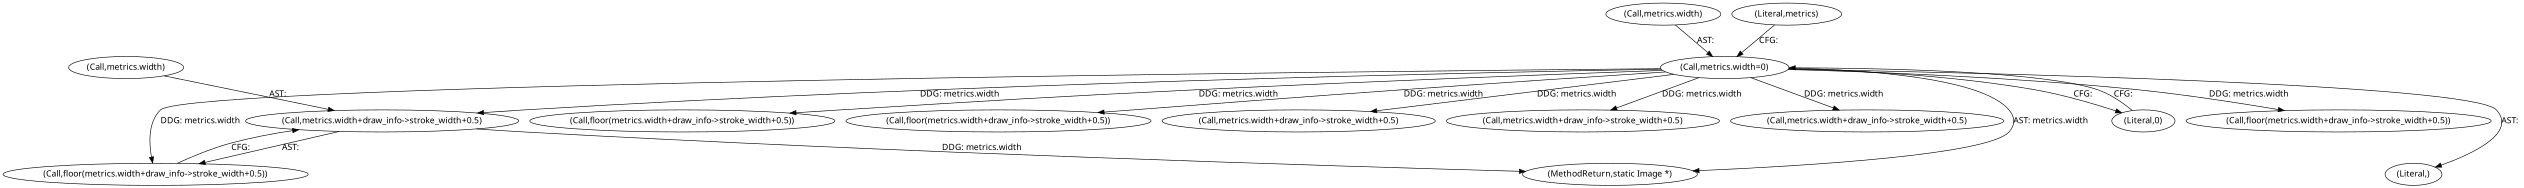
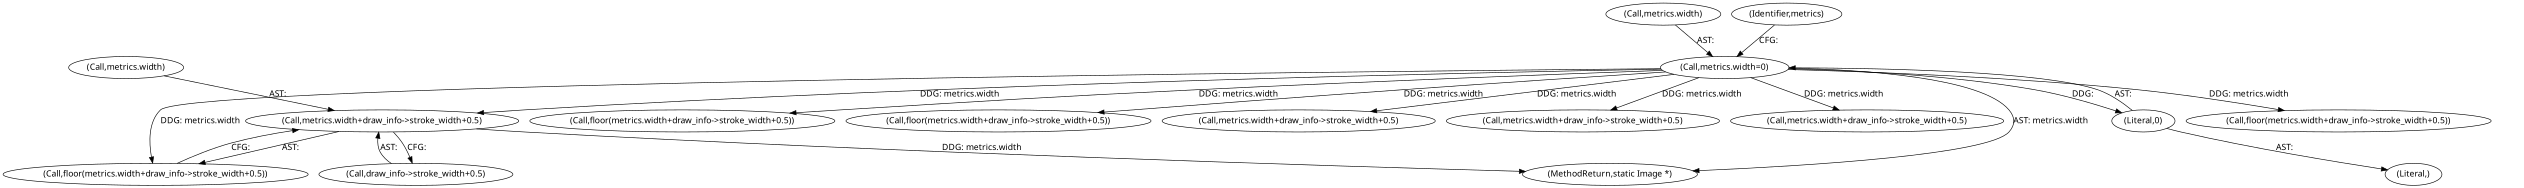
(1787, 14) -> (1787, 14)
(2189, 80) -> (2274, 151)
(2084, 94) -> (2084, 94)
(2124, 94) -> (2124, 94)
none -> (416, 174)
